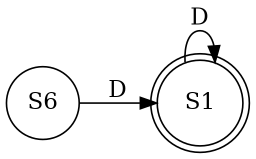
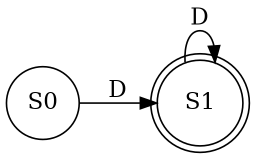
(43, 103) -> (43, 103)
